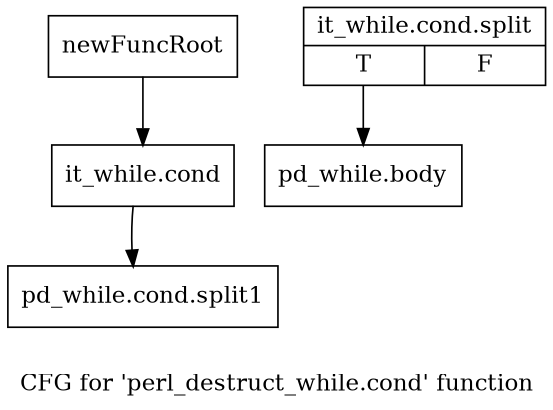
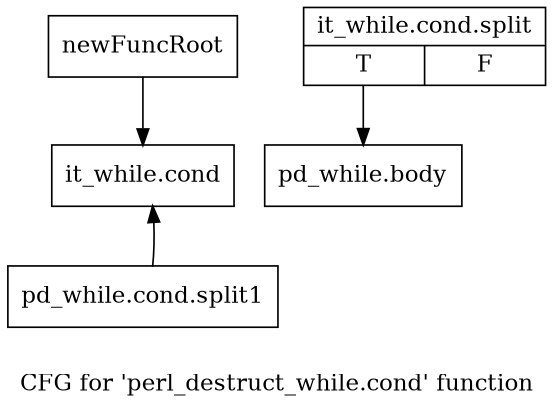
(132, 228) -> (154, 245)
